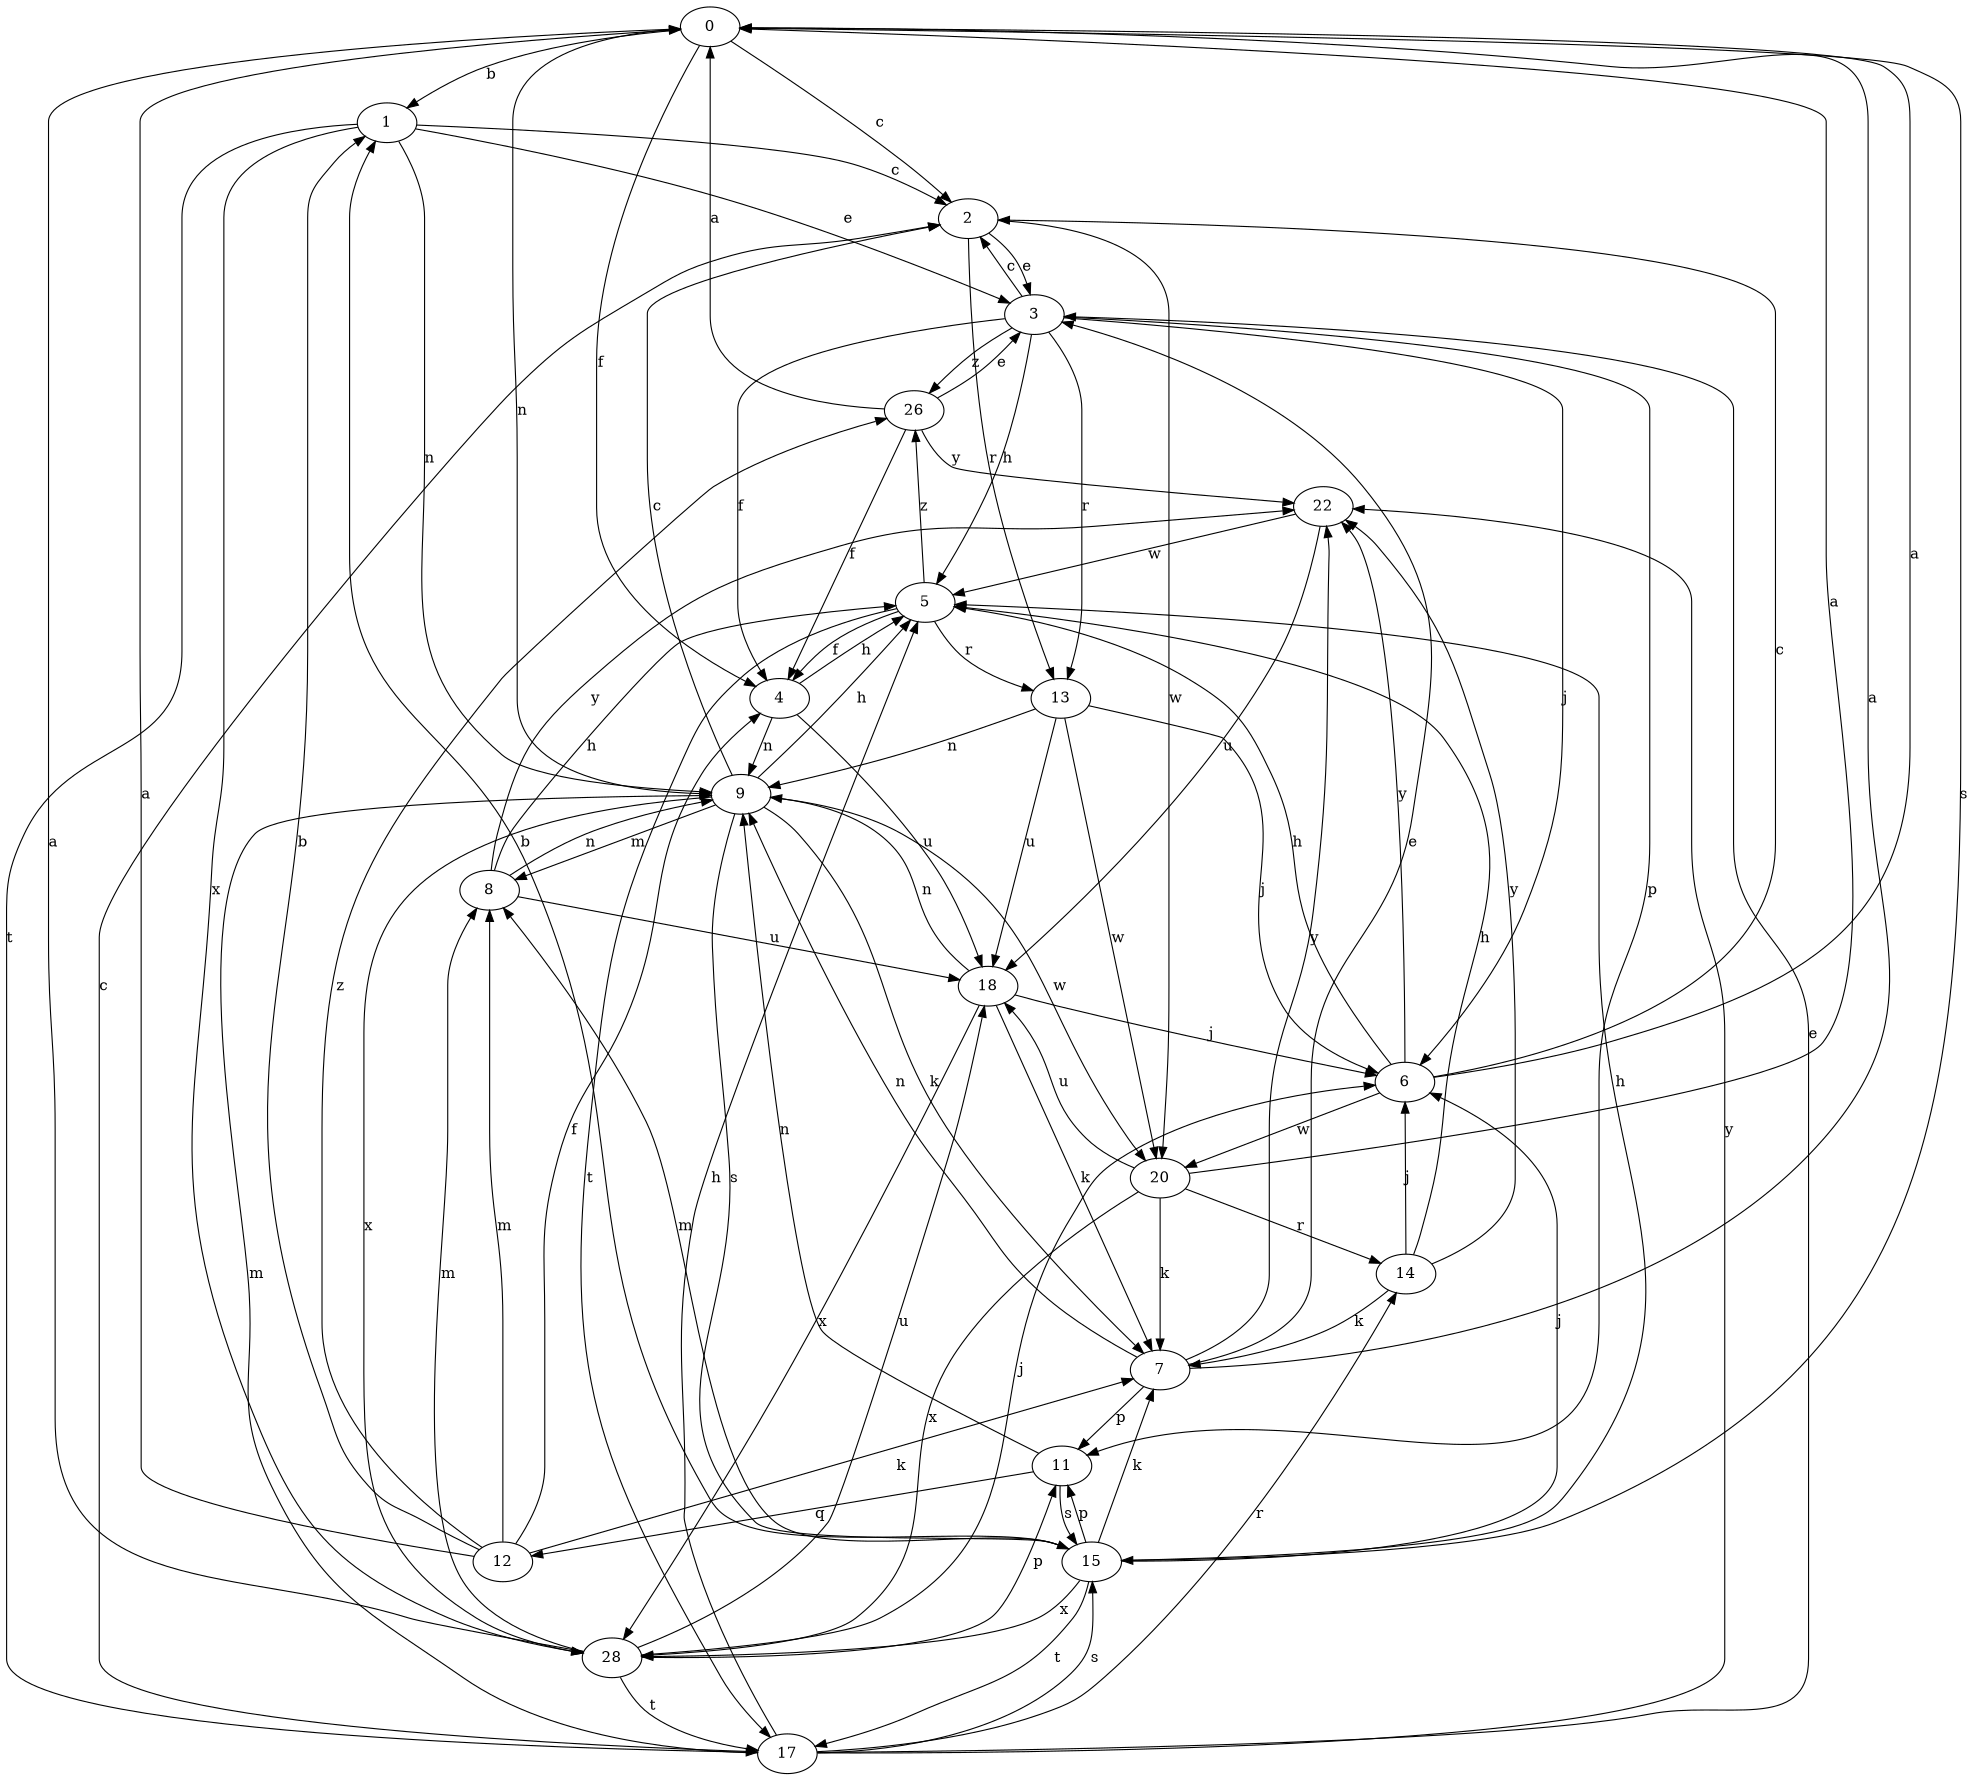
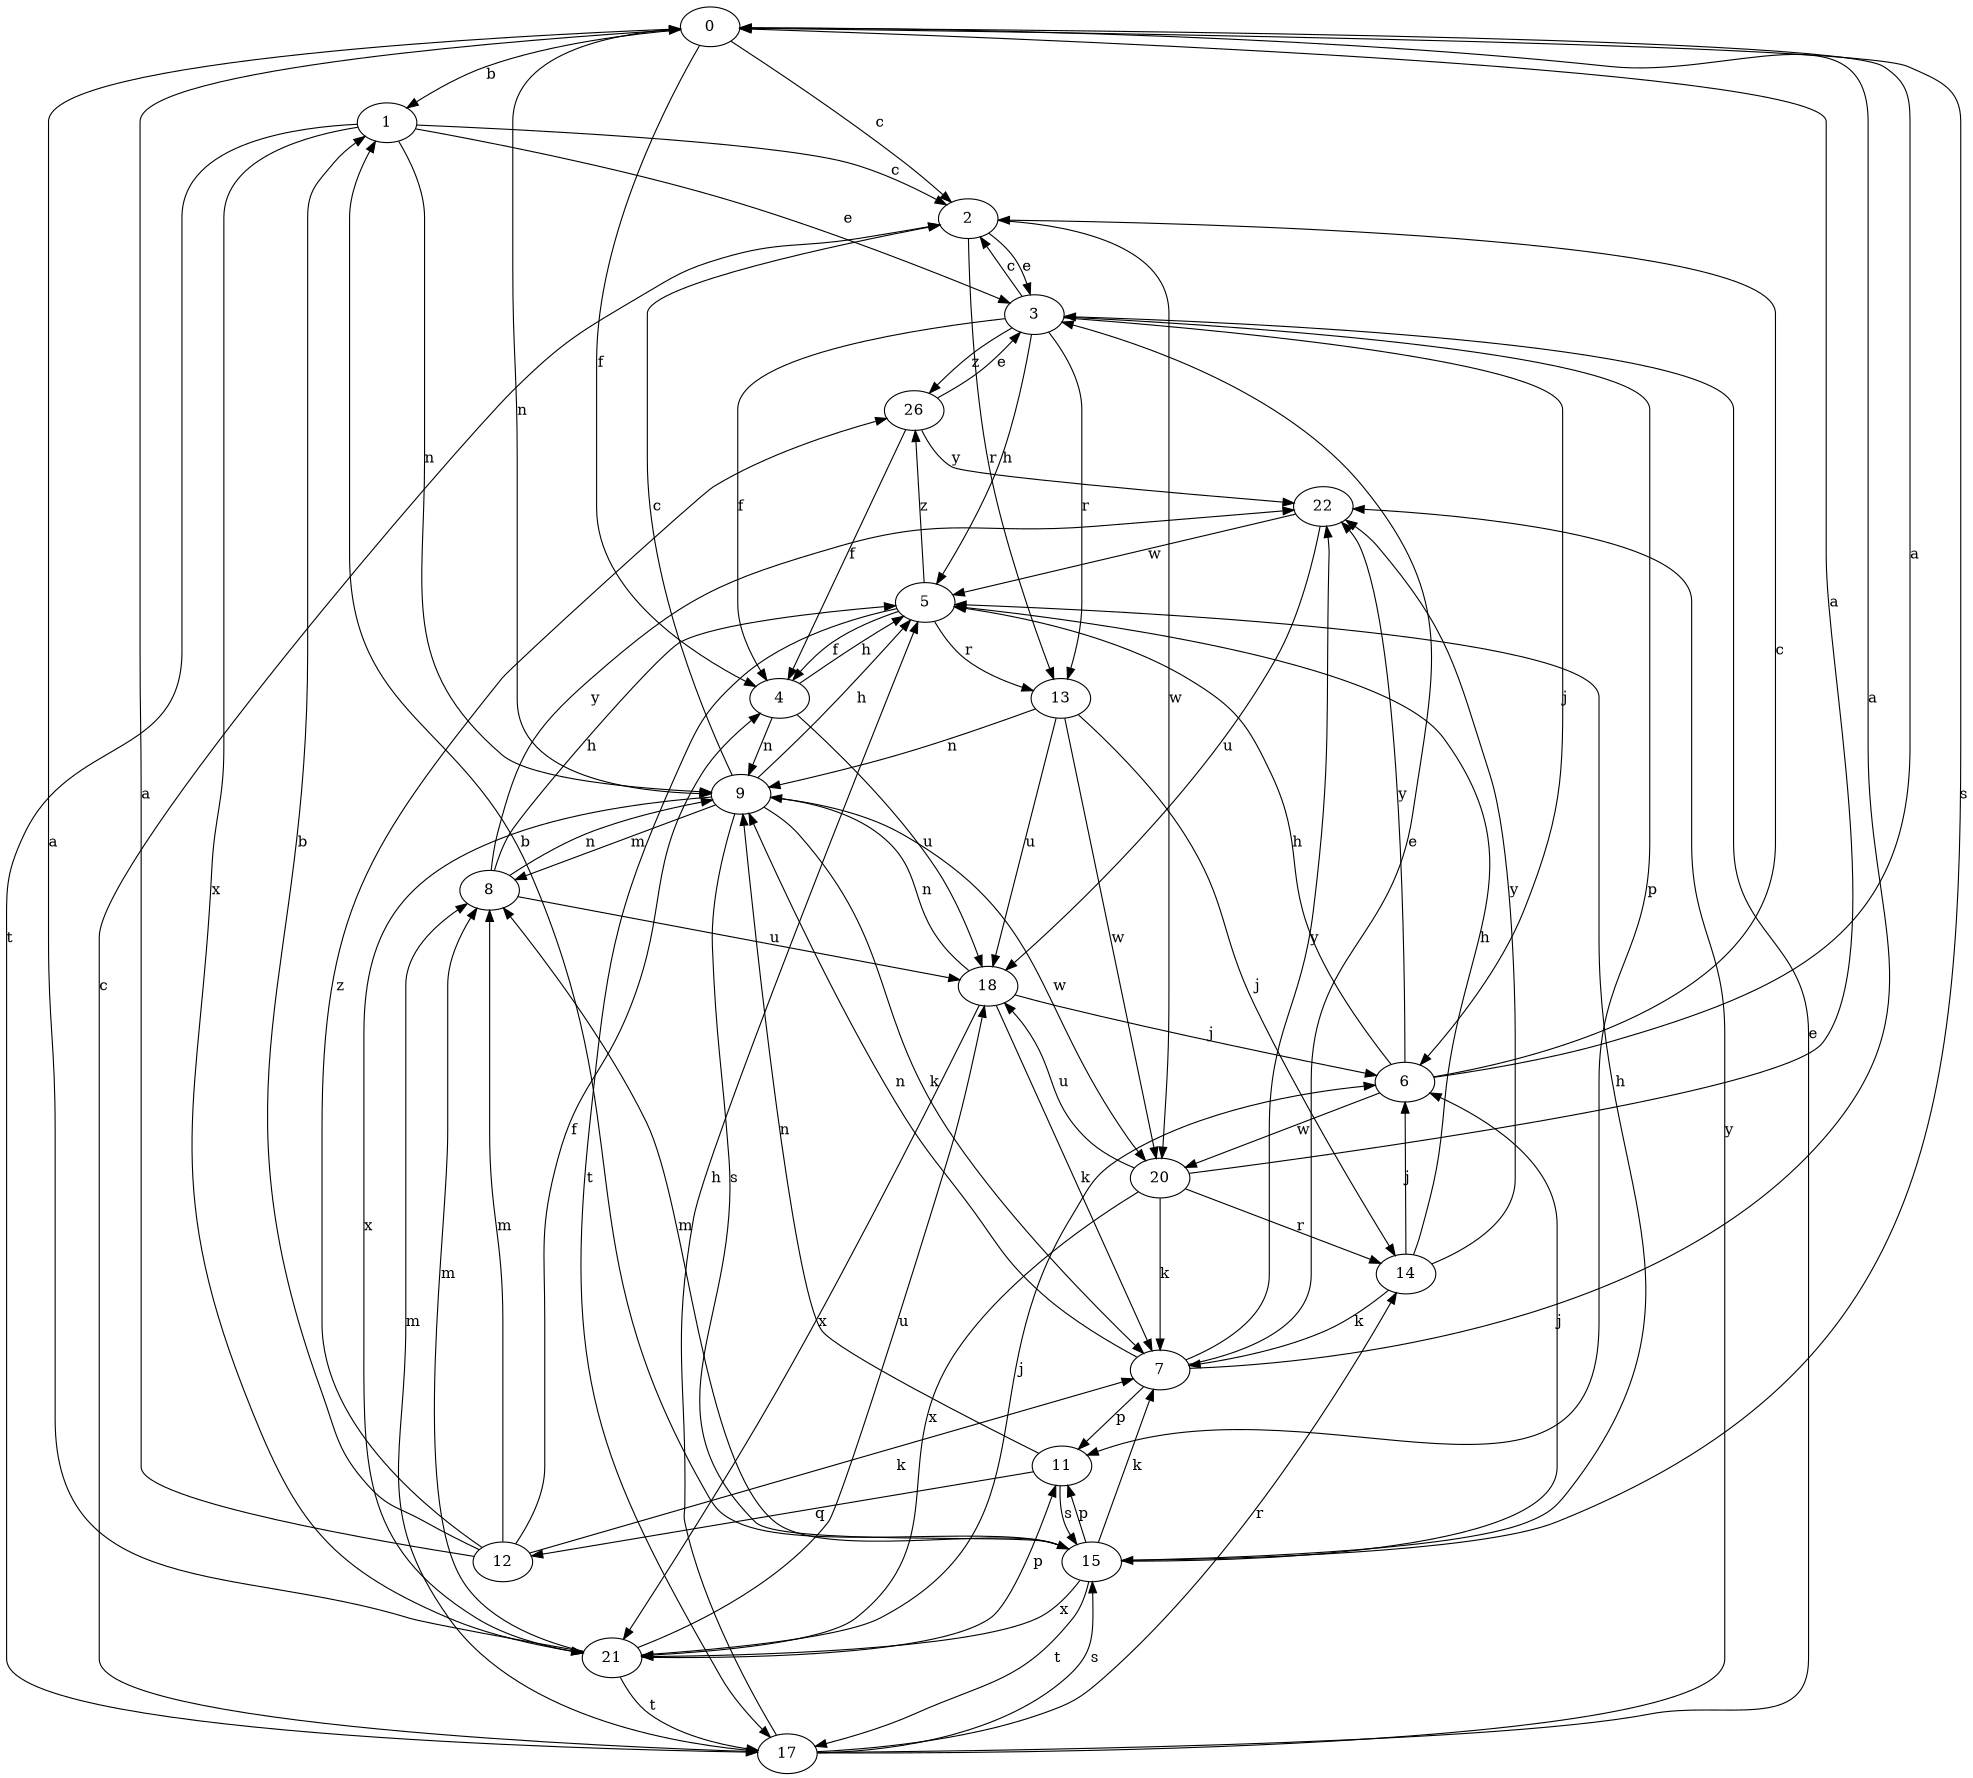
(710, 295) -> none
(1262, 853) -> (1241, 973)
(242, 1226) -> (400, 1433)
(612, 1658) -> (612, 1658)
